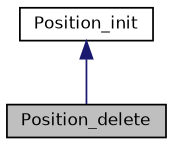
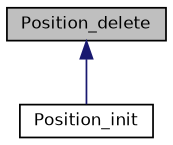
(86, 82) -> (86, 82)
